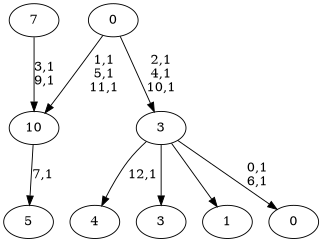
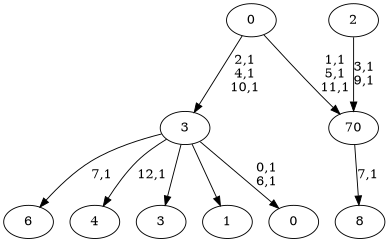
(34, 20) -> (354, 20)
(34, 128) -> (354, 128)
(29, 222) -> (360, 222)
none -> (29, 222)
